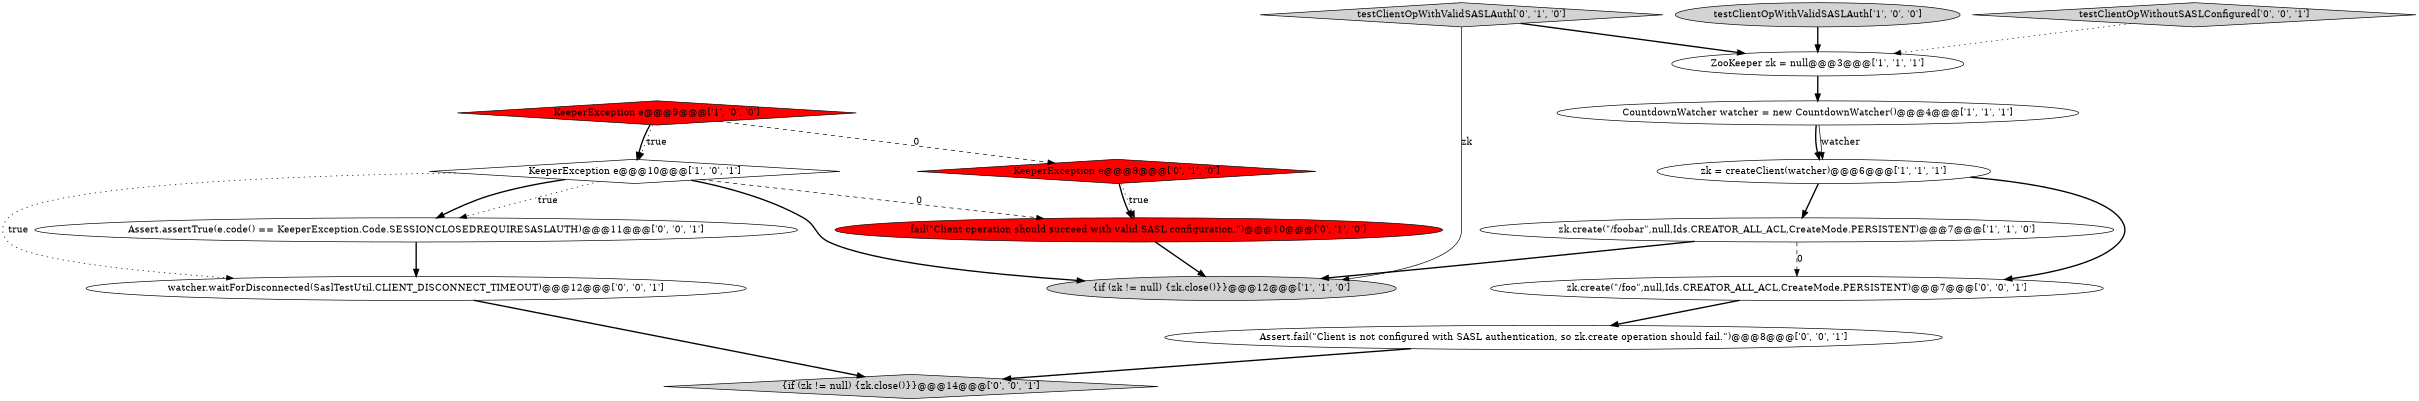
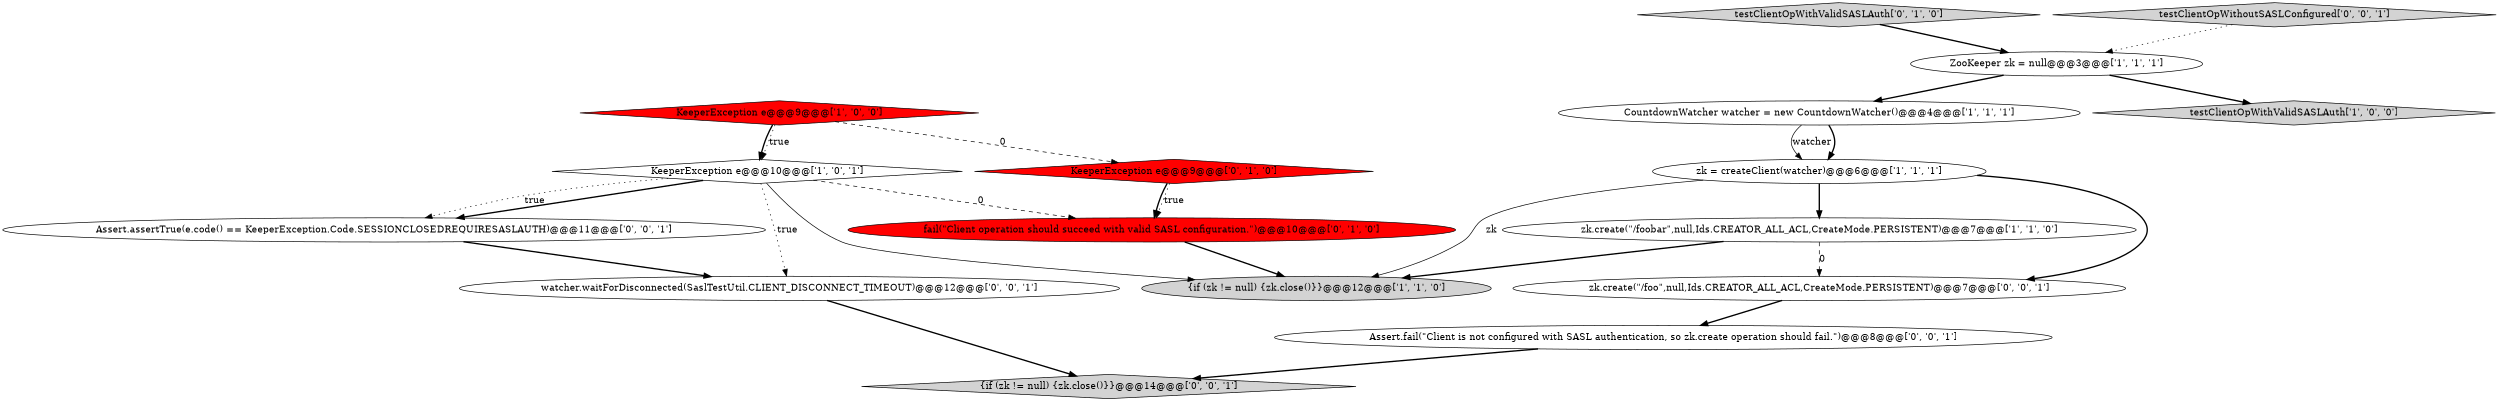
(1818, 15) -> (2294, 113)
(1818, 36) -> (2176, 89)
(1461, 193) -> (1532, 203)
(876, 256) -> (966, 261)
